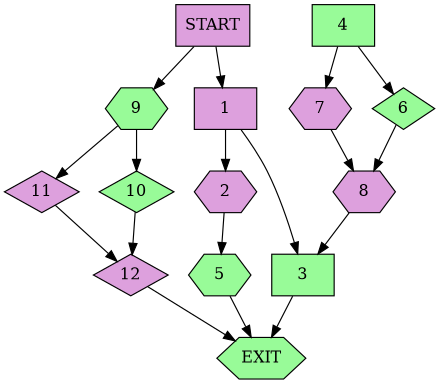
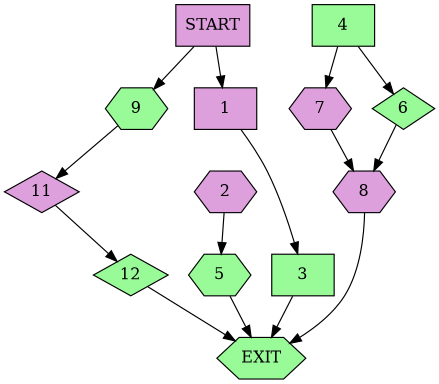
(226, 145) -> none
(137, 192) -> none
(337, 229) -> (350, 285)
(131, 275) -> (131, 275)
